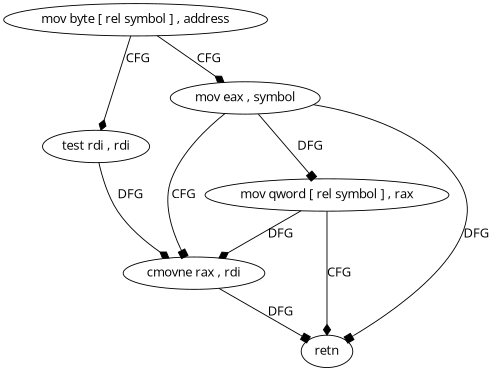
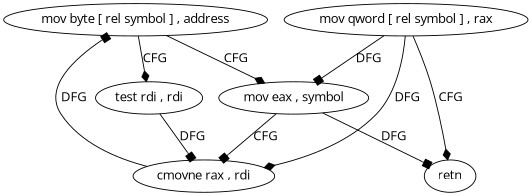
(283, 143) -> (353, 56)
(120, 214) -> (174, 133)
(260, 312) -> (64, 118)
